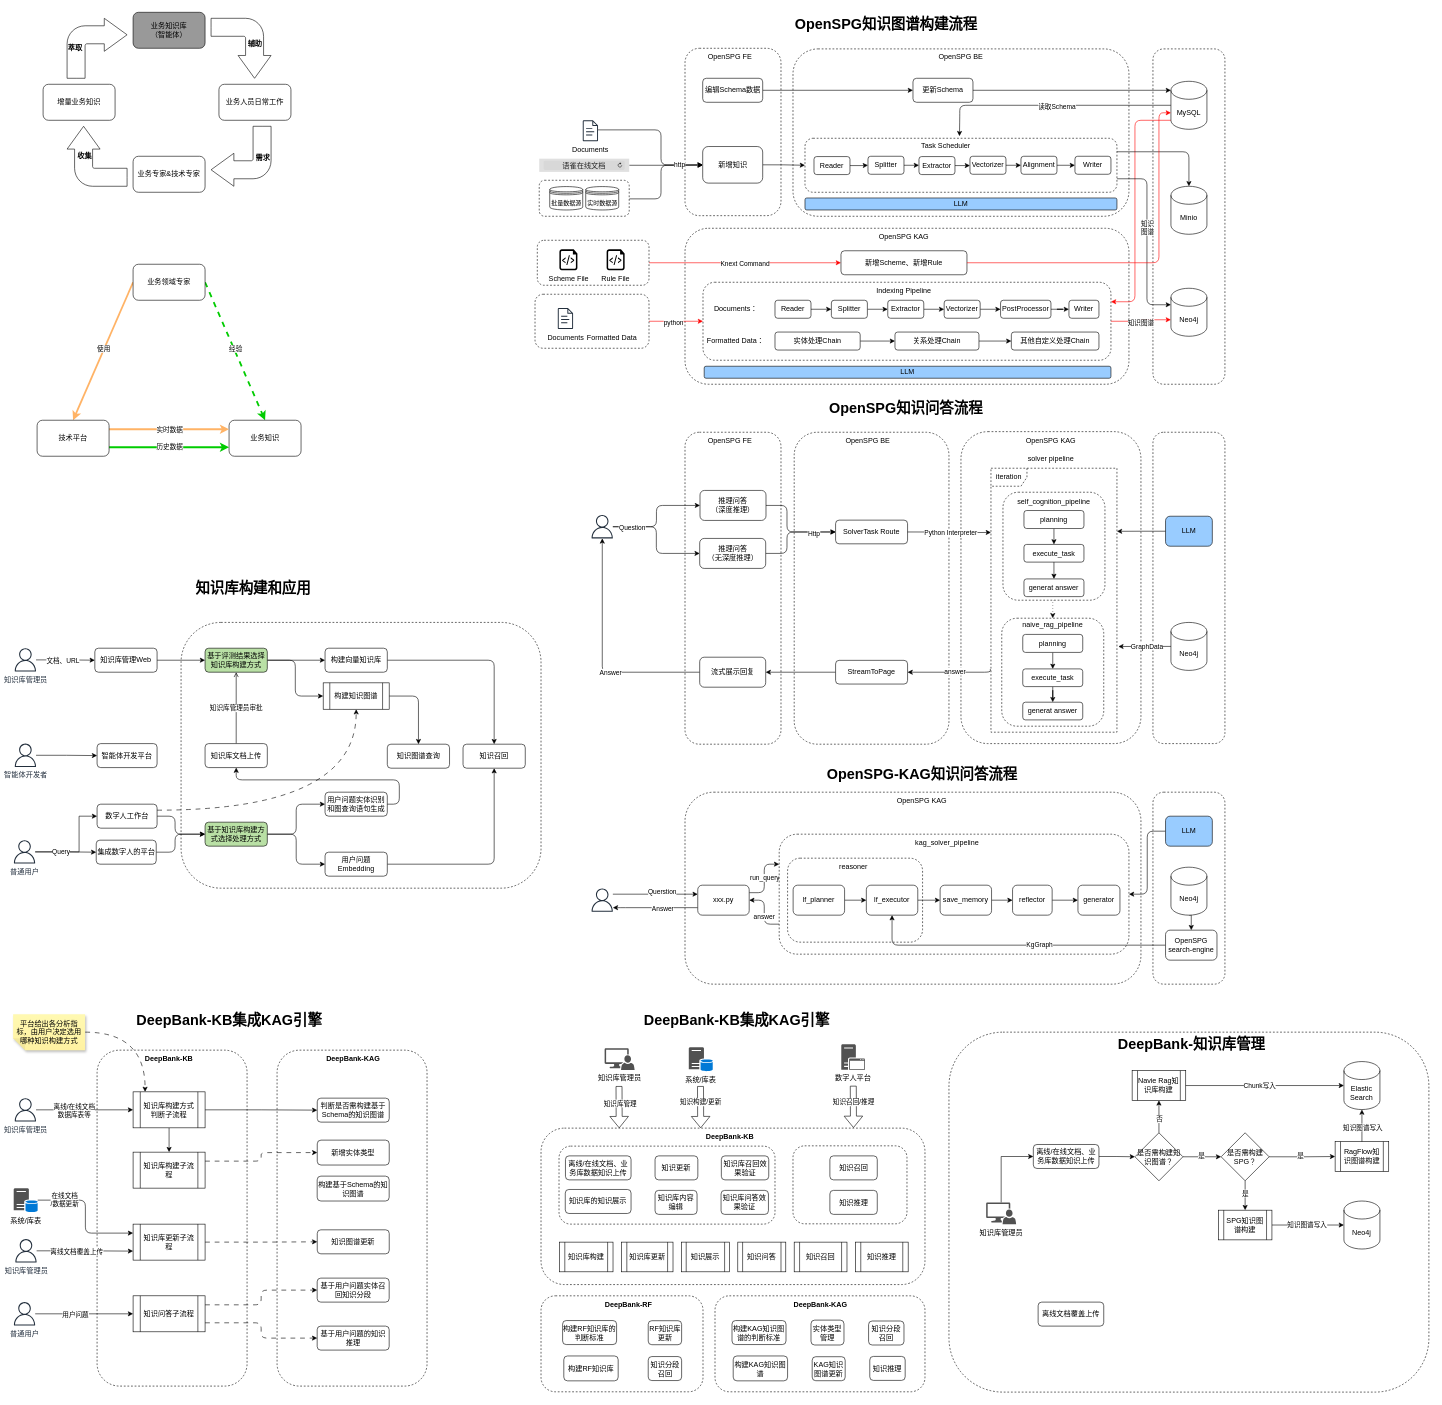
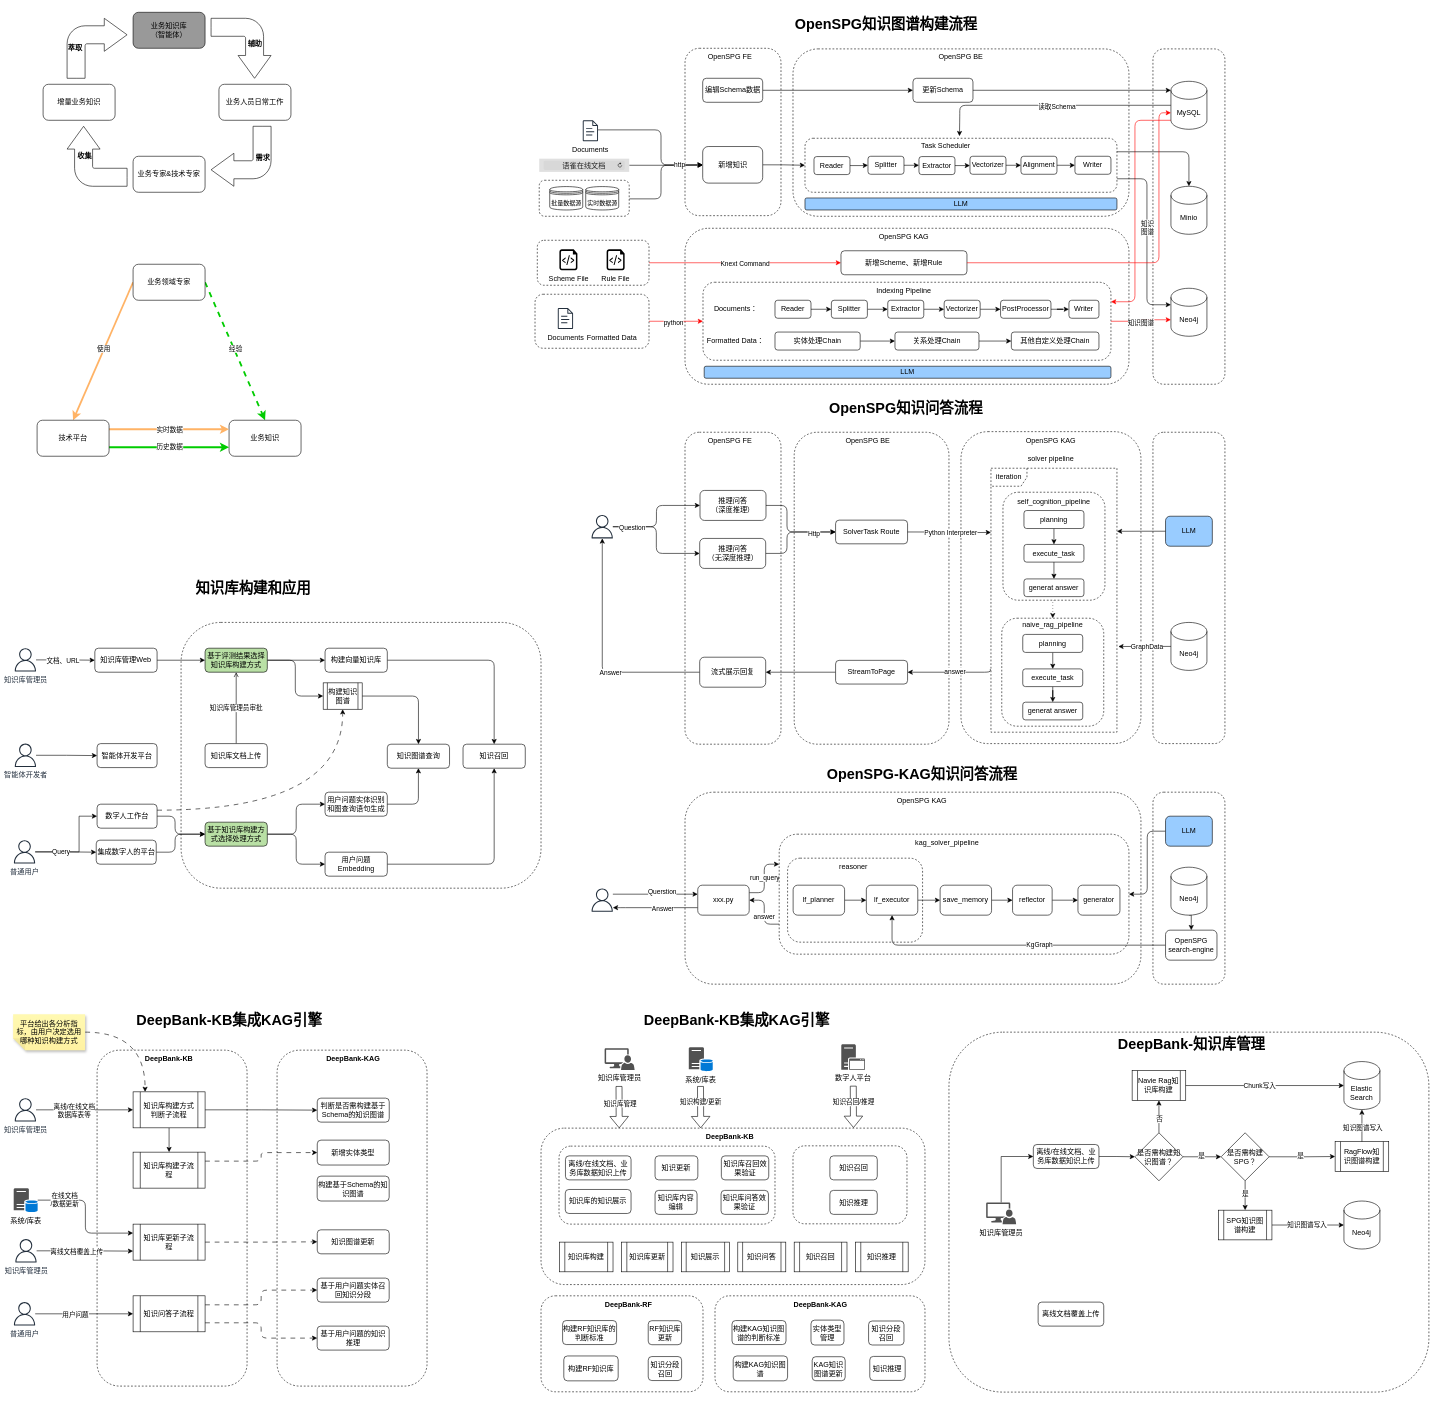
(356, 696) -> (343, 696)
(236, 777) -> (418, 790)
